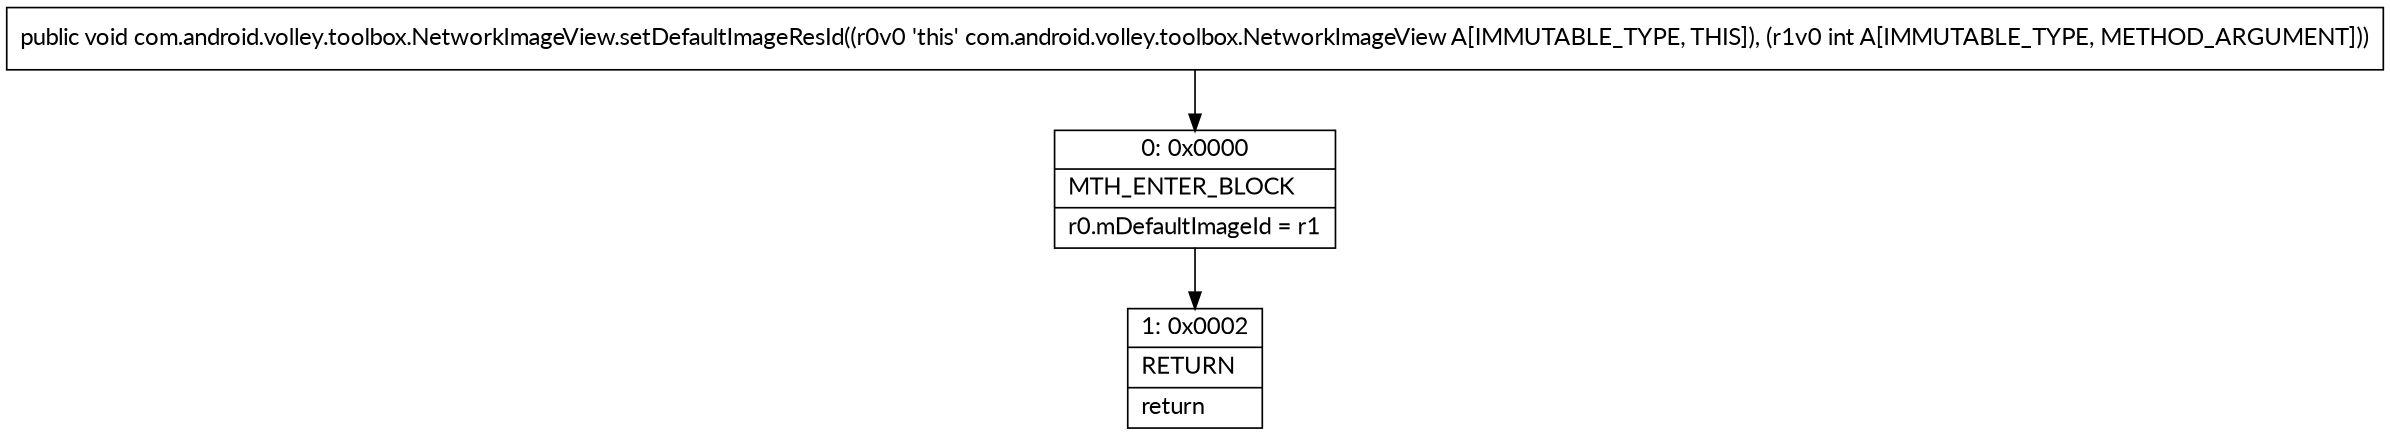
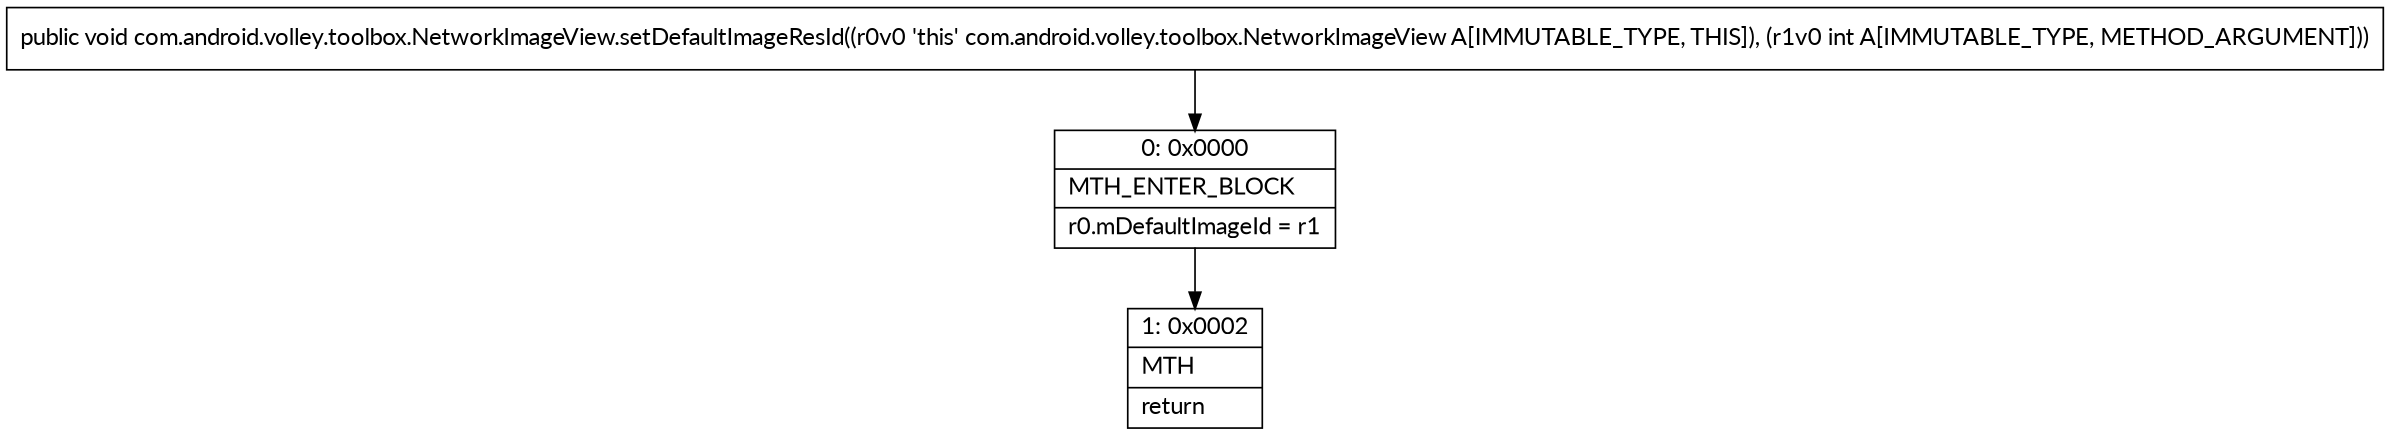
(1188, 367) -> (1168, 367)
